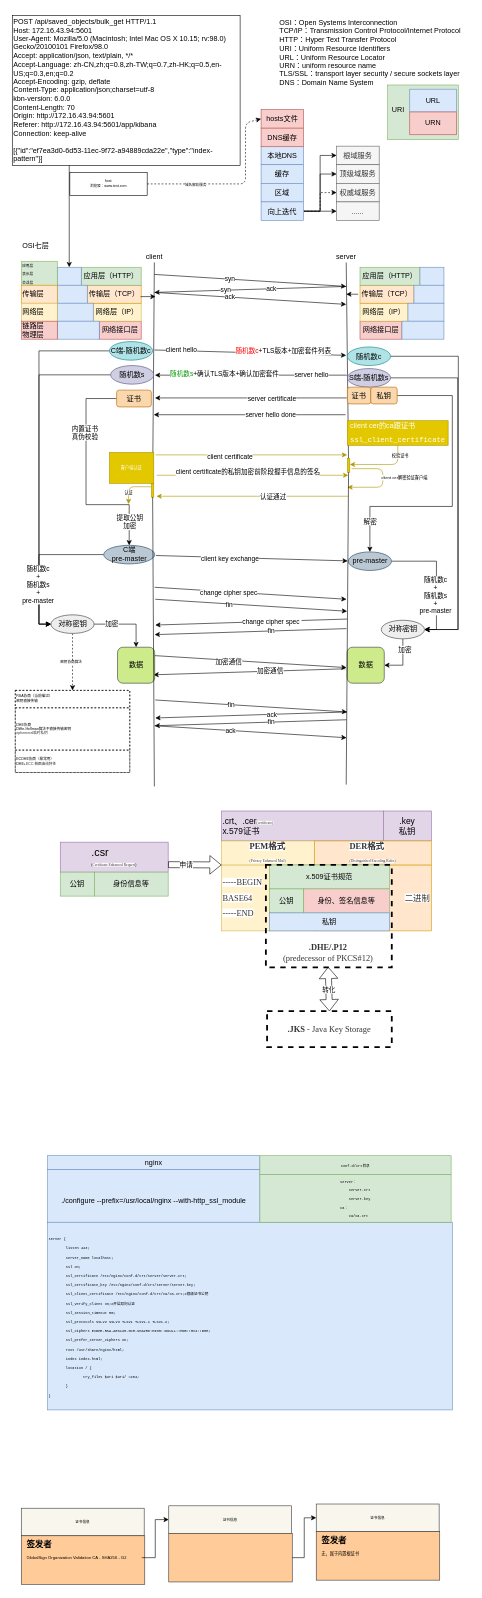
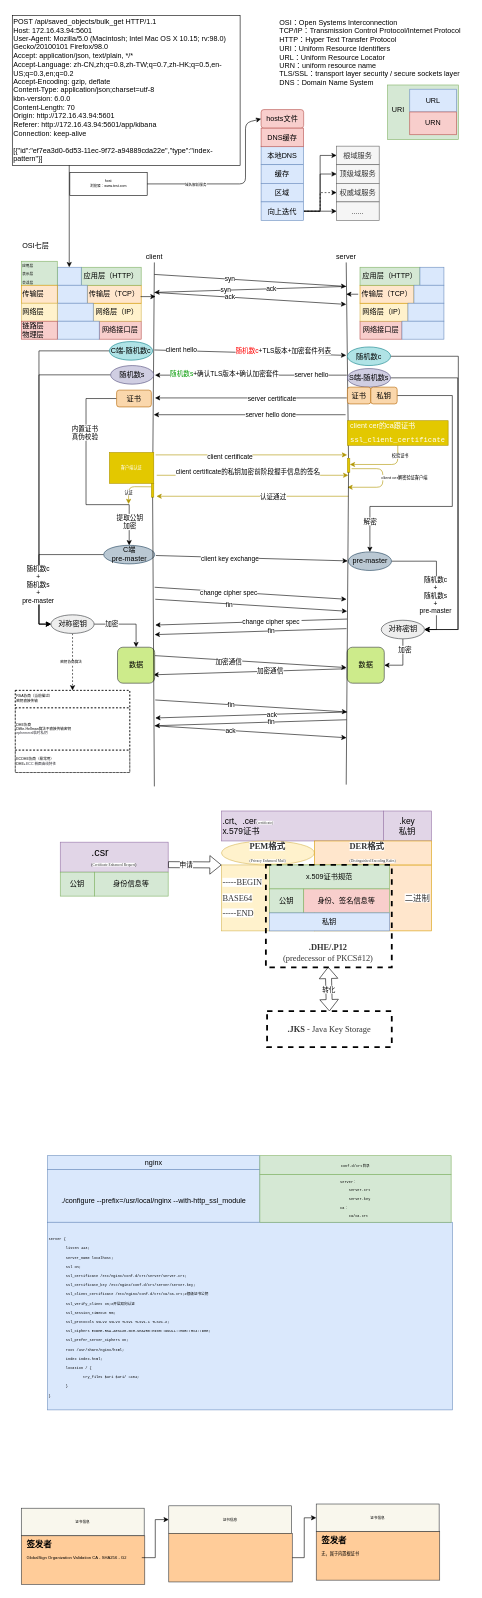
(283, 118) -> (283, 118)
(246, 168) -> (246, 168)
(268, 853) -> (268, 853)
